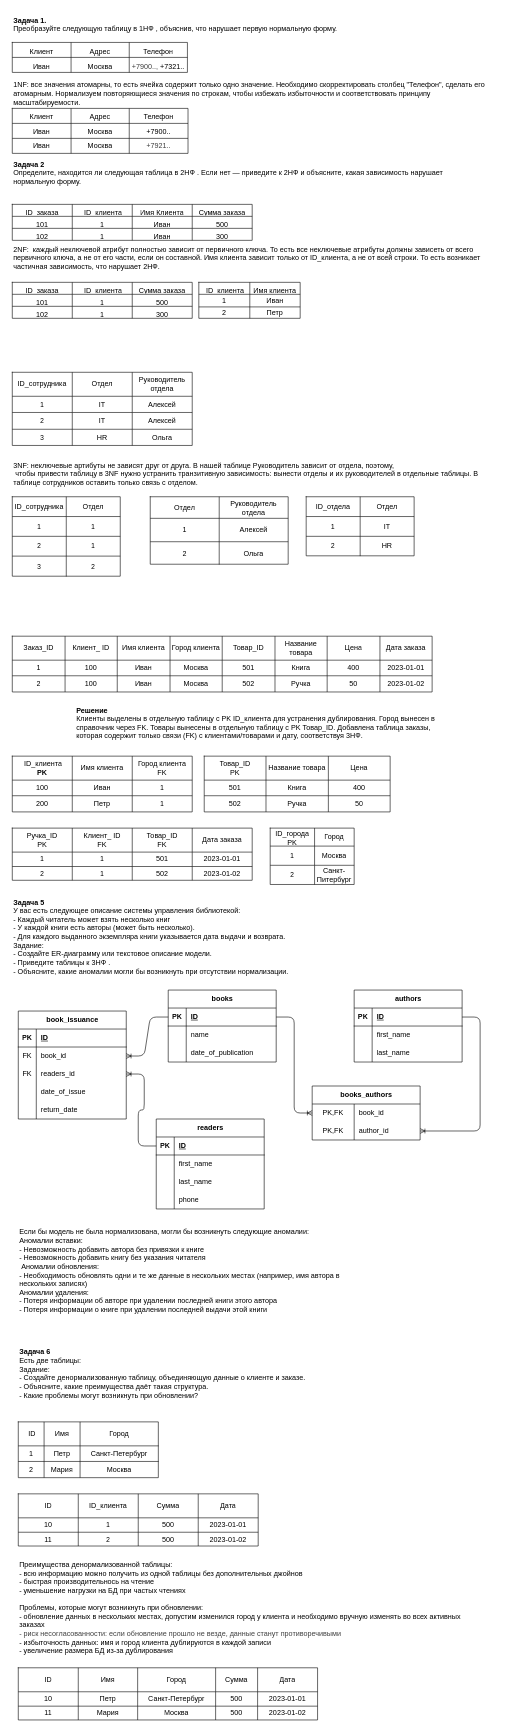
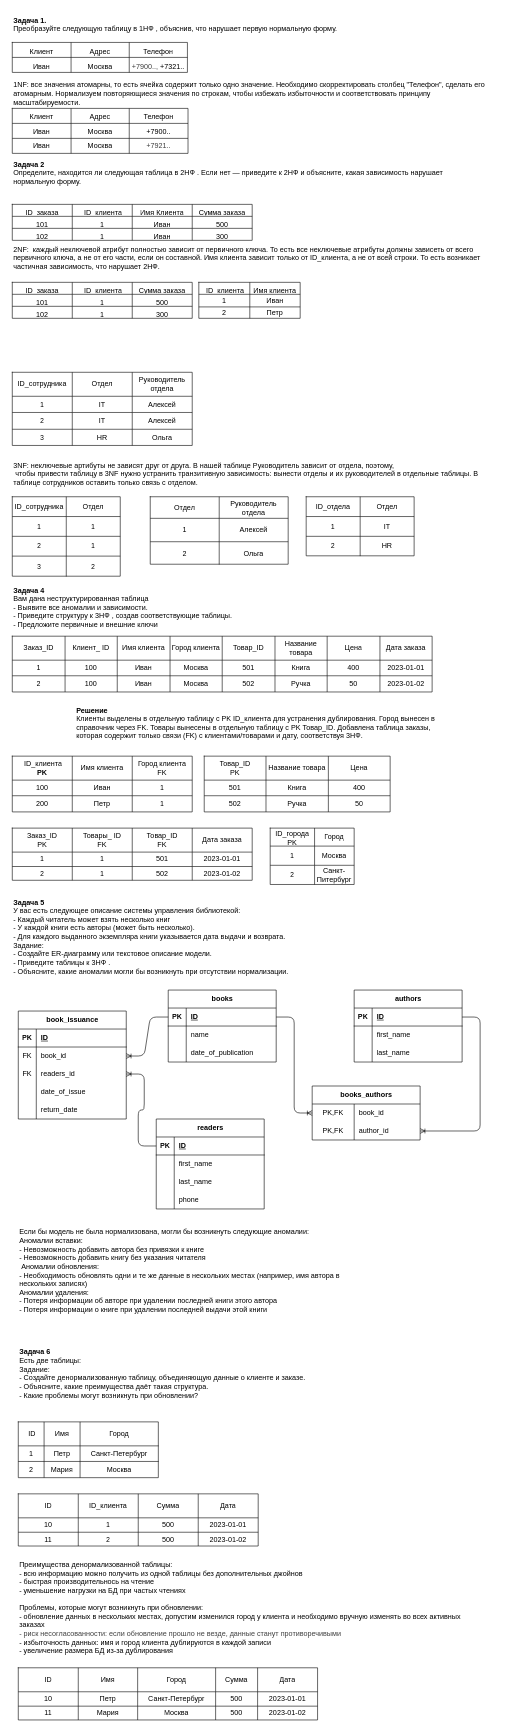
none -> (203, 609)
(42, 840) -> (42, 840)
(102, 840) -> (102, 840)
